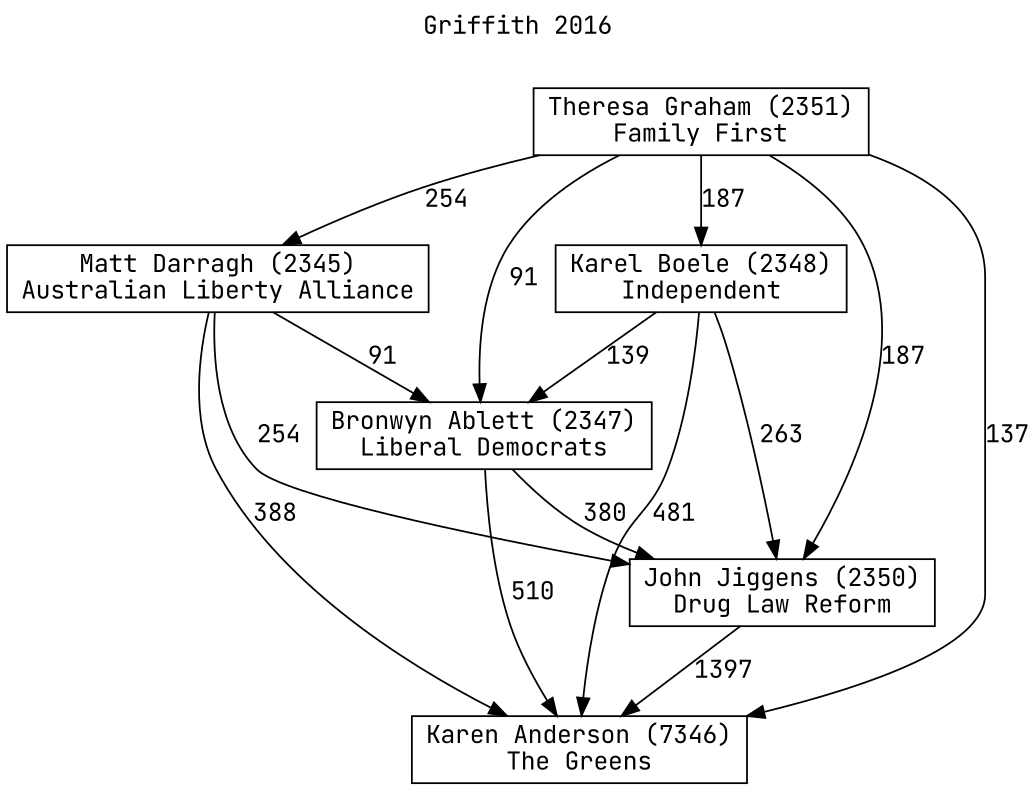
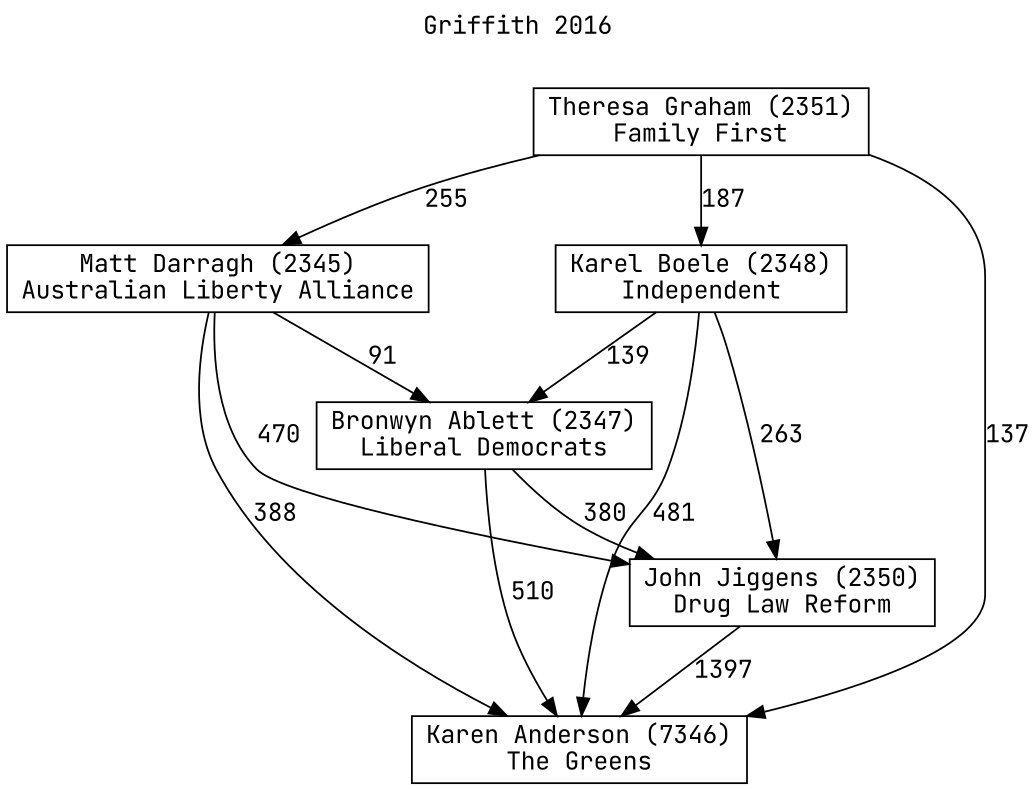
(446, 200) -> (446, 200)
(509, 245) -> none
(882, 334) -> none
(279, 436) -> (279, 436)
